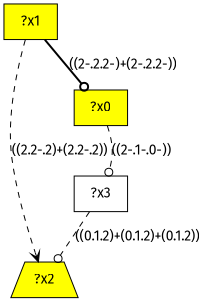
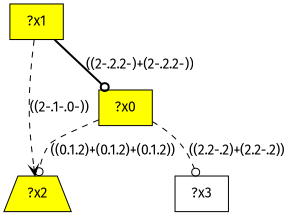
(60, 151) -> (60, 108)
(142, 151) -> (237, 151)
(75, 233) -> (62, 136)
